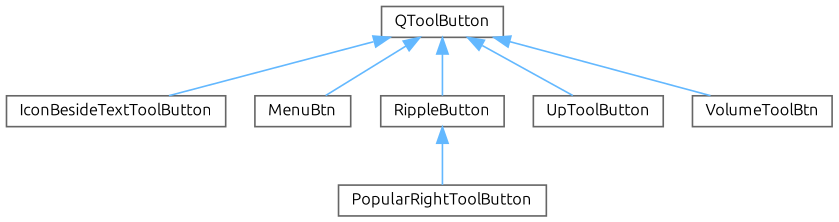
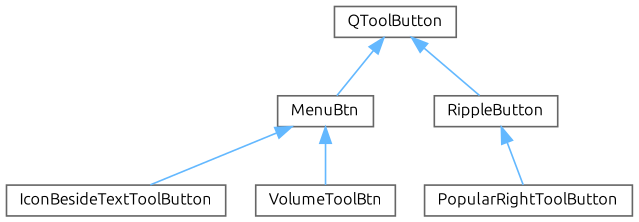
(271, 69) -> (214, 159)
(610, 69) -> (326, 164)
(598, 111) -> none
